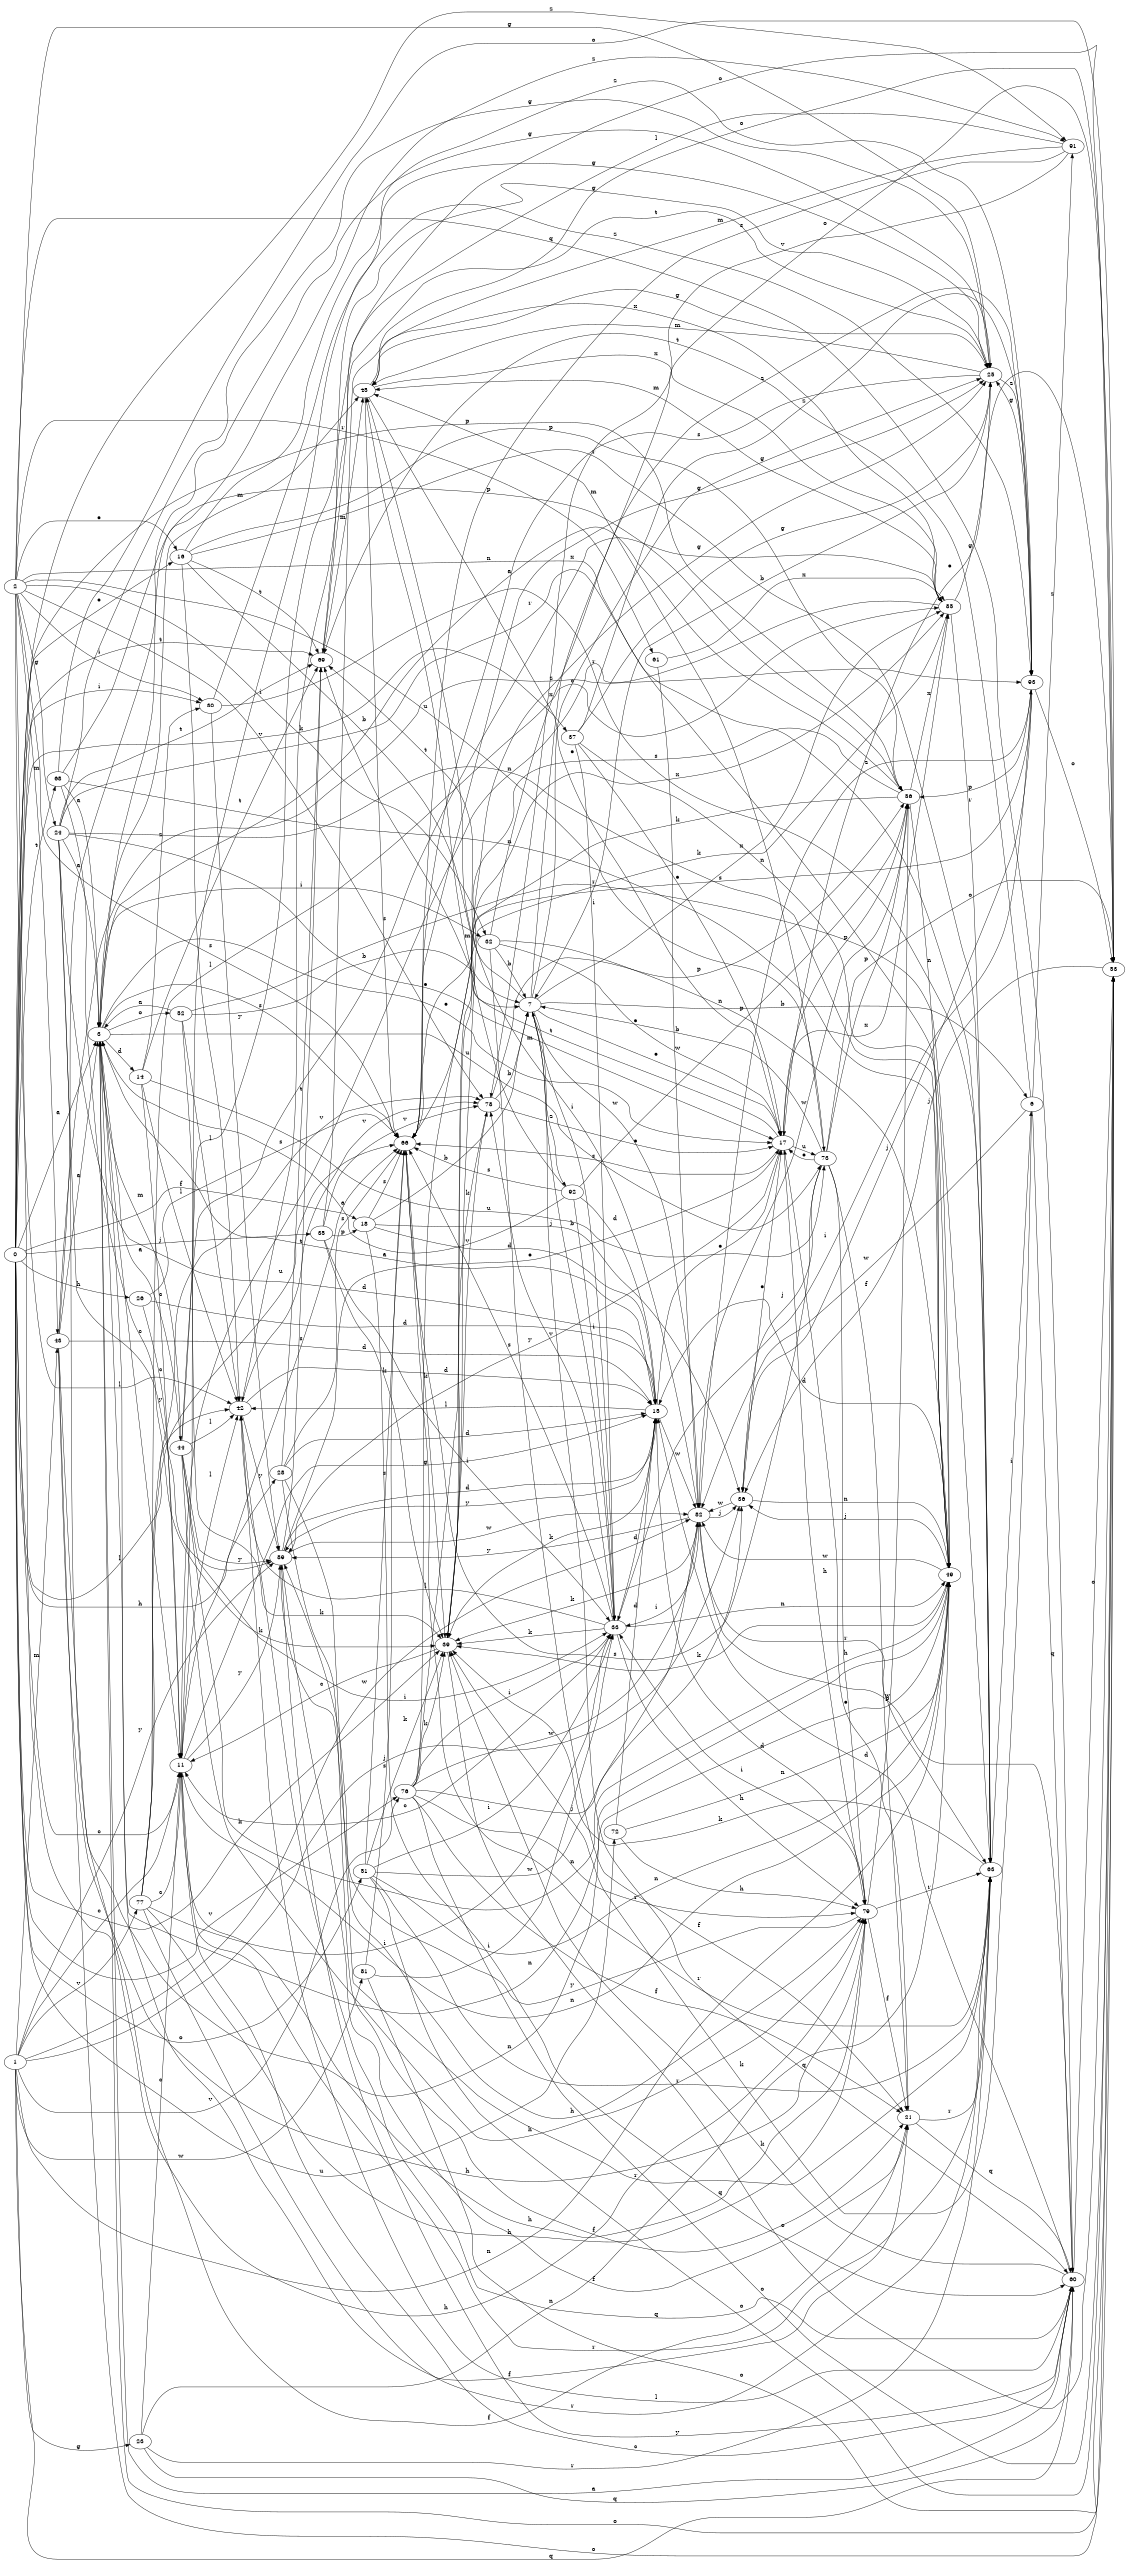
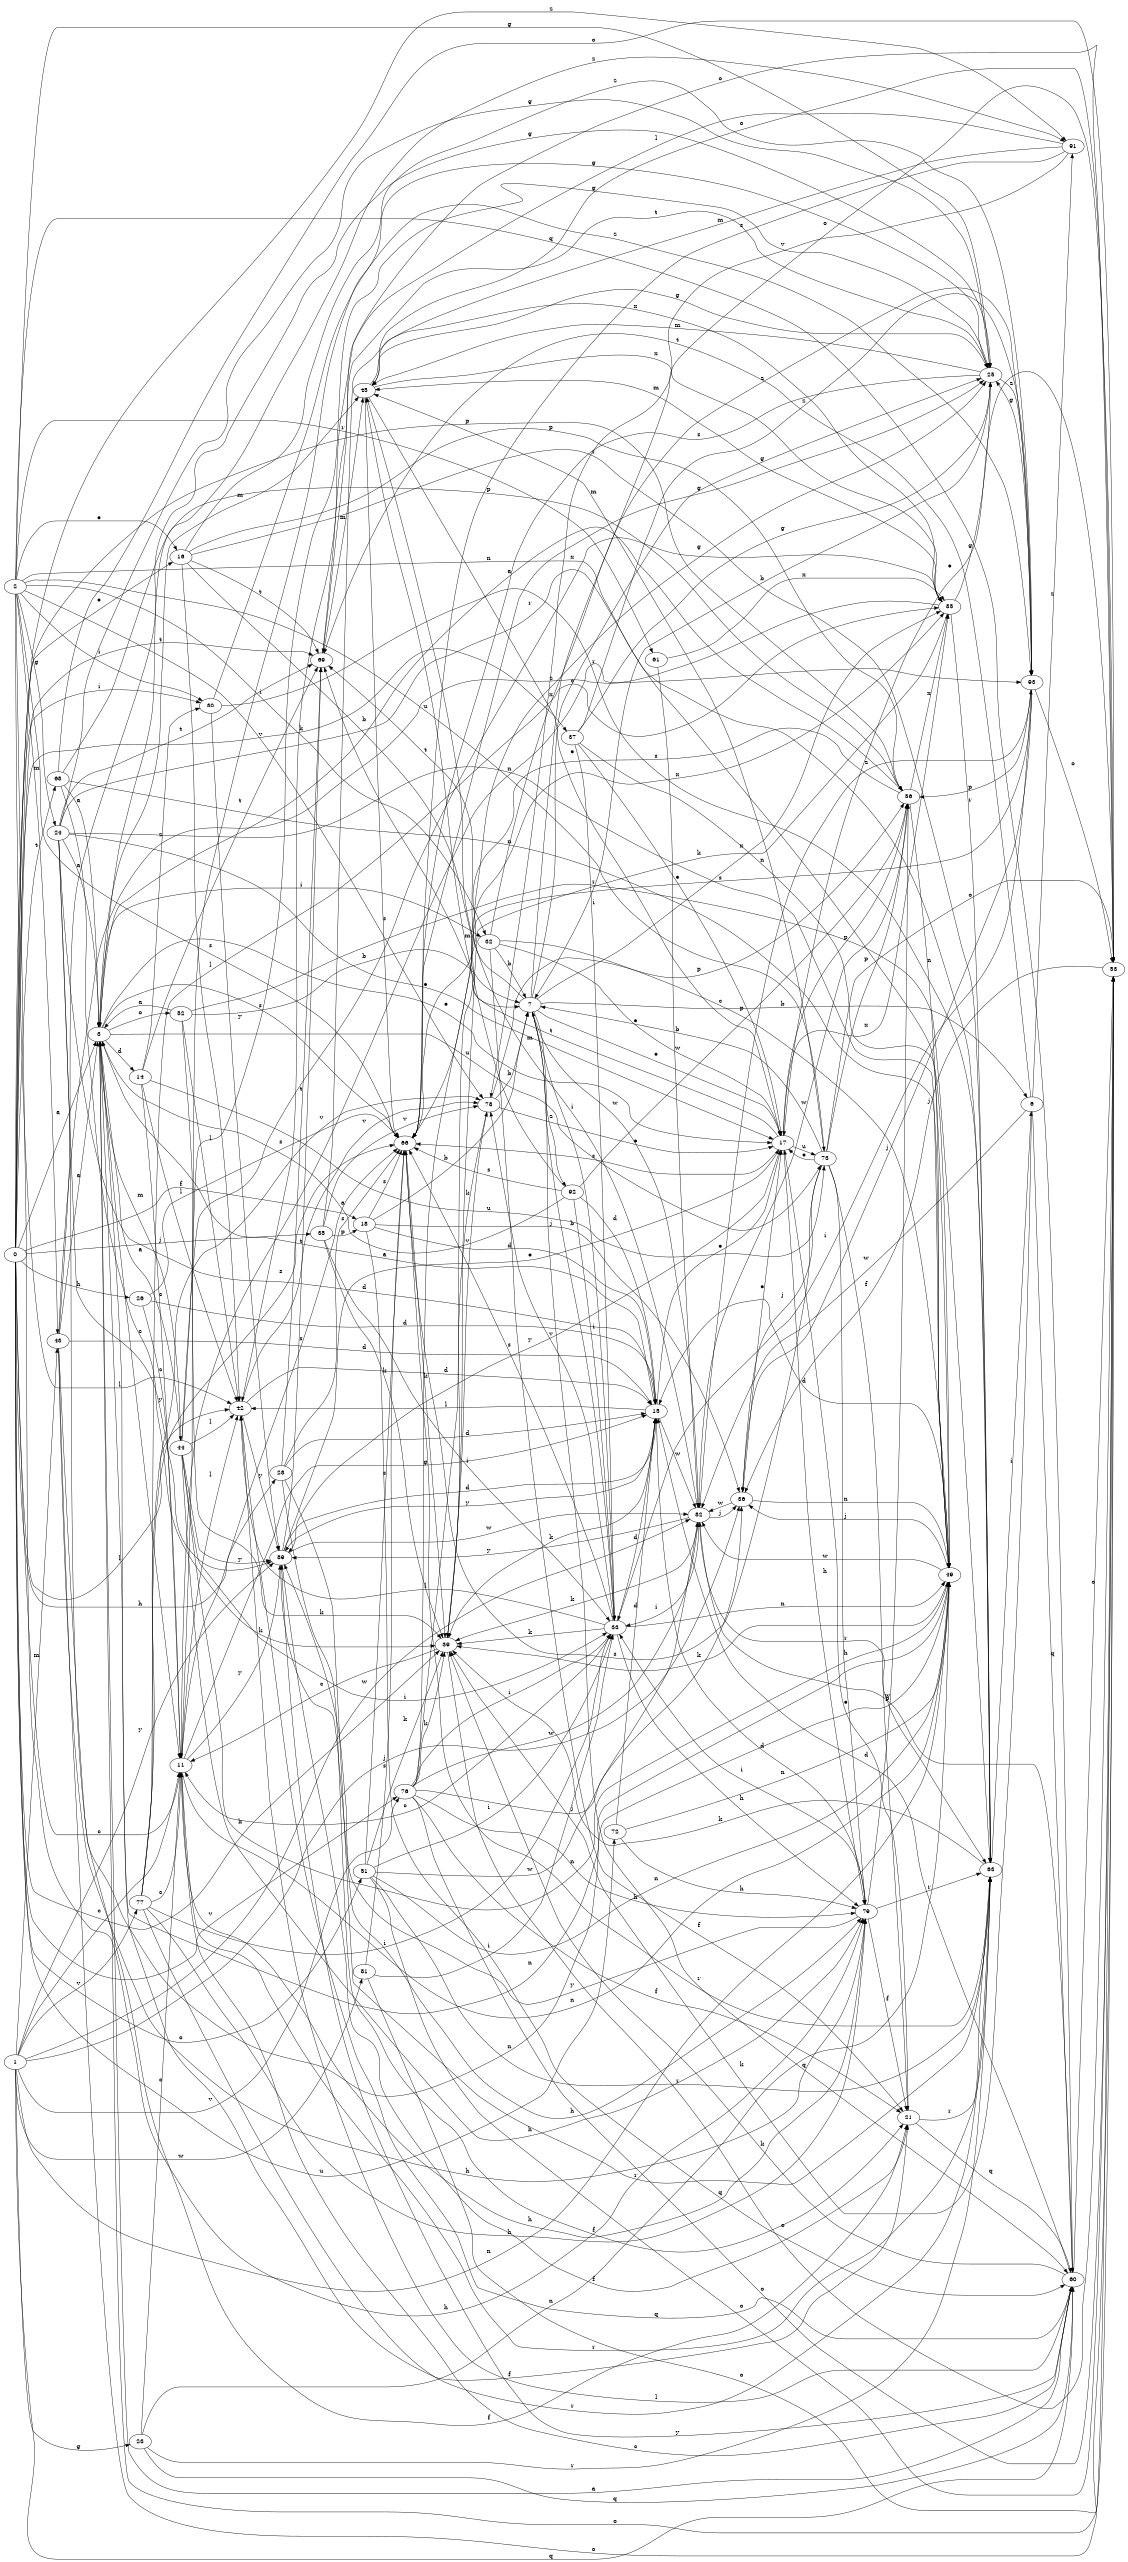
(720, 1001) -> (720, 1001)
(467, 1023) -> none
(281, 1271) -> (281, 1271)
(636, 1898) -> (636, 1898)
